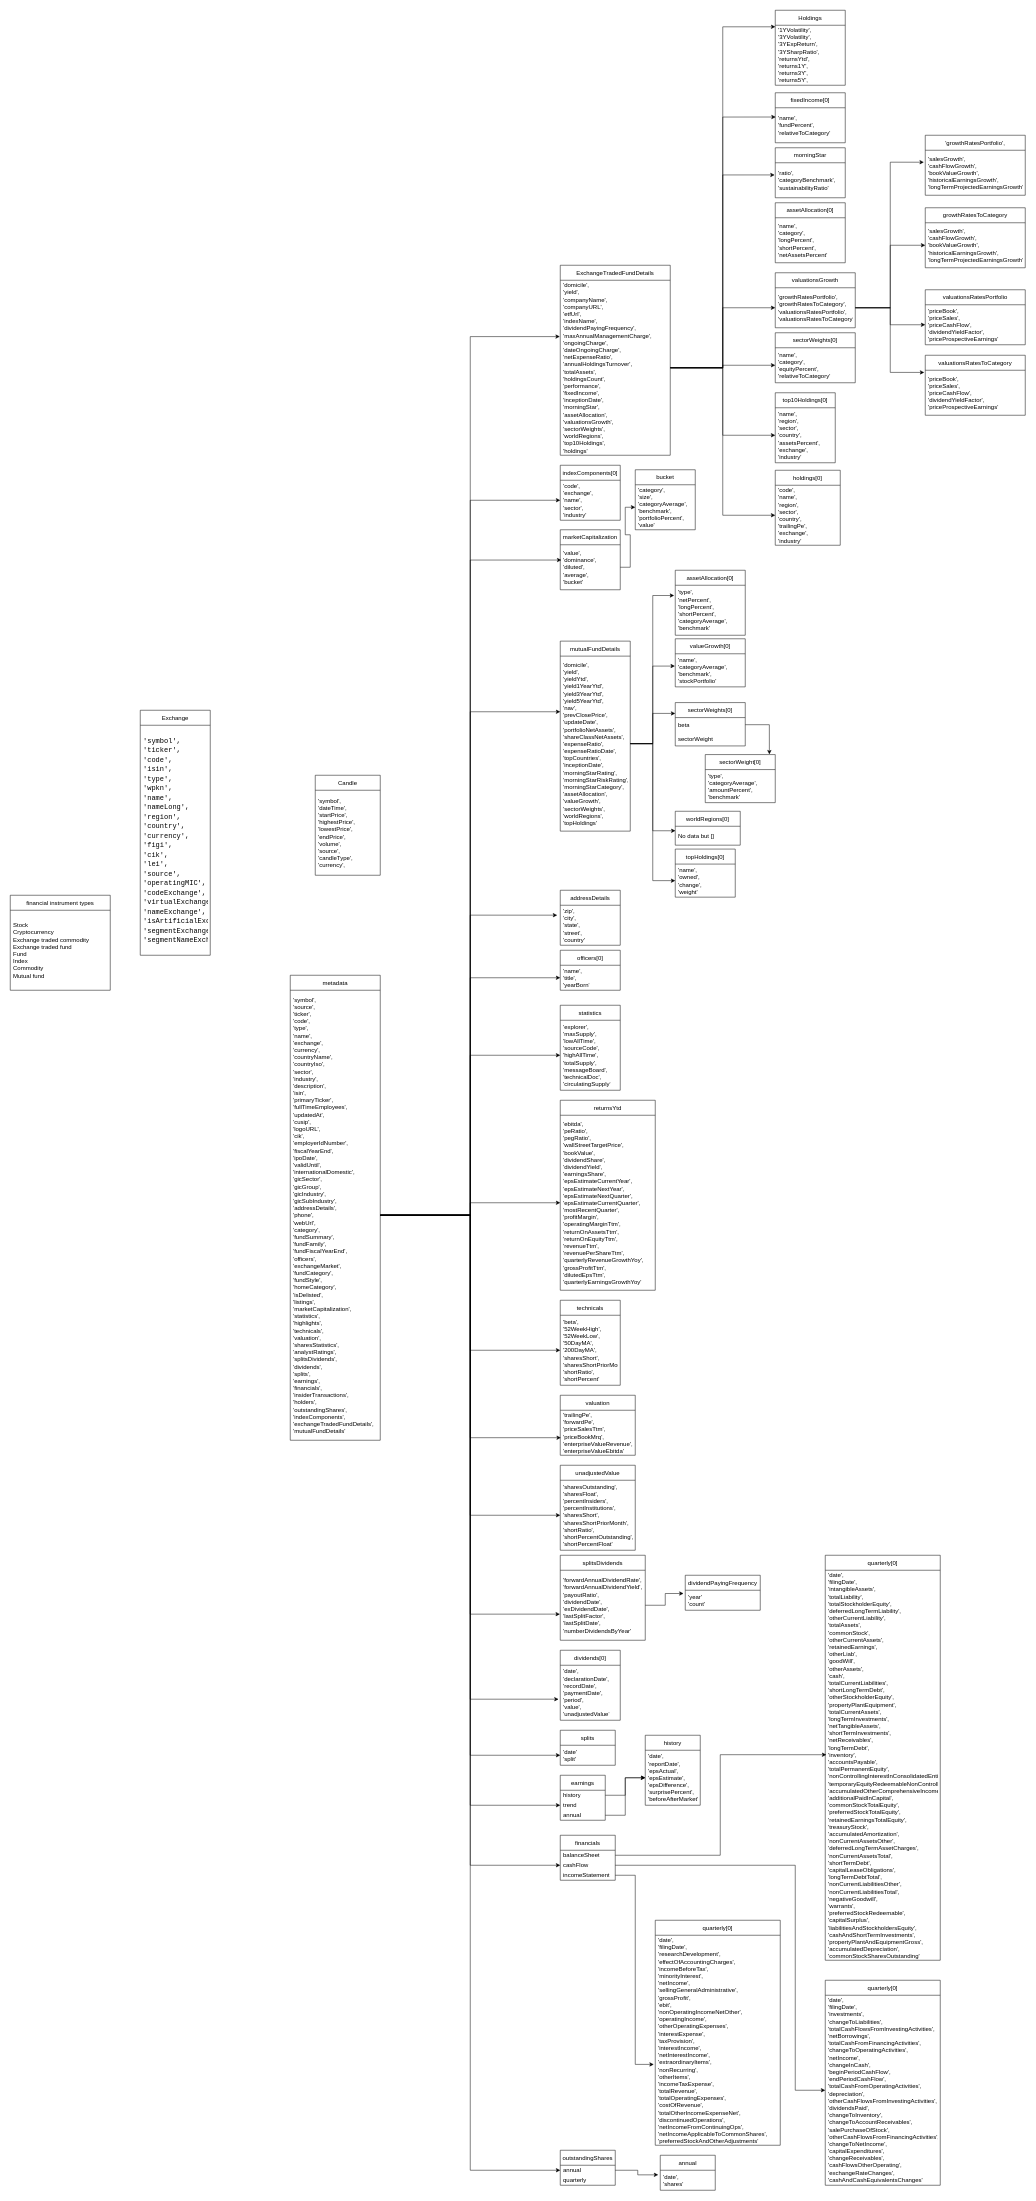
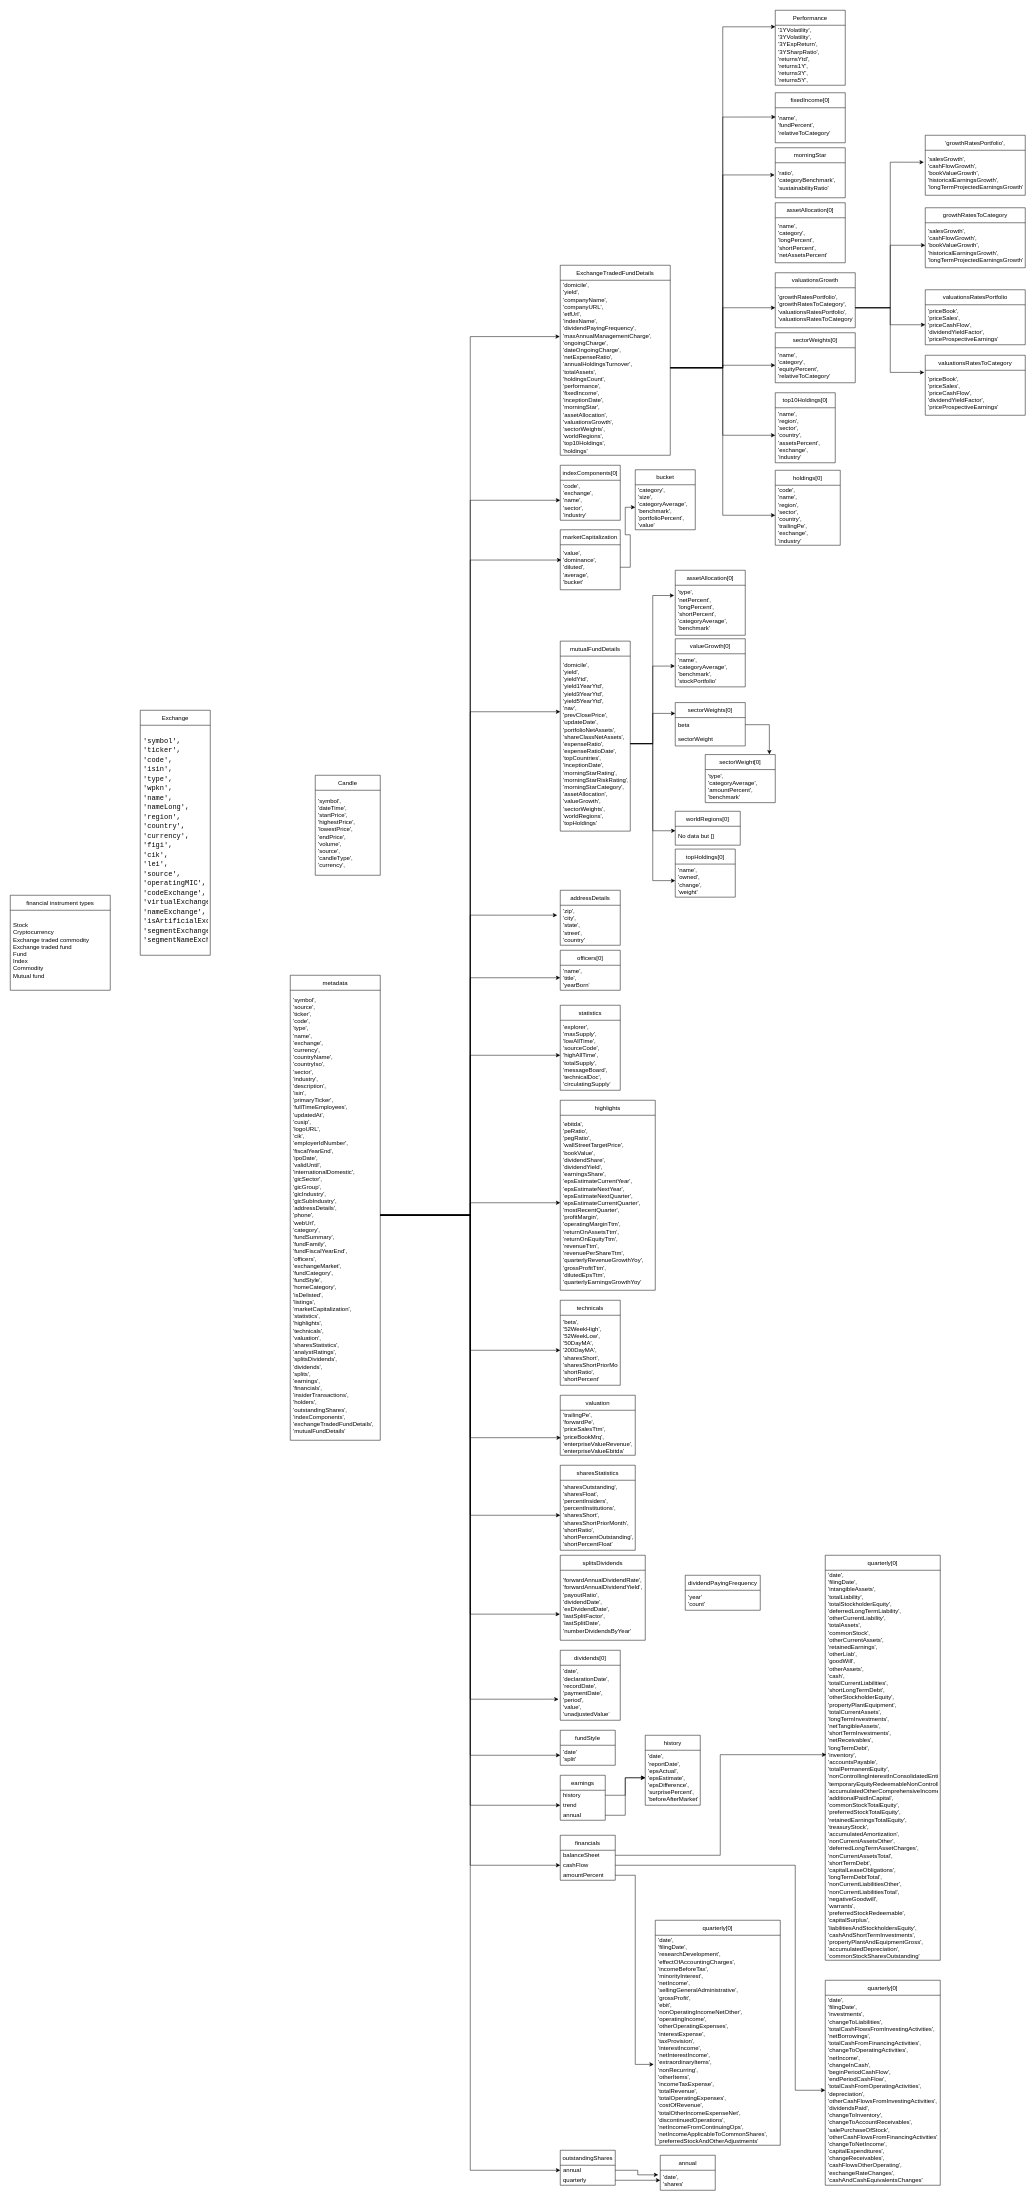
(810, 18) -> (810, 18)
(608, 1108) -> (608, 1108)
(598, 1473) -> (598, 1473)
(678, 1594) -> none
(588, 1738) -> (588, 1738)
(588, 1875) -> (585, 1875)
none -> (655, 2180)
